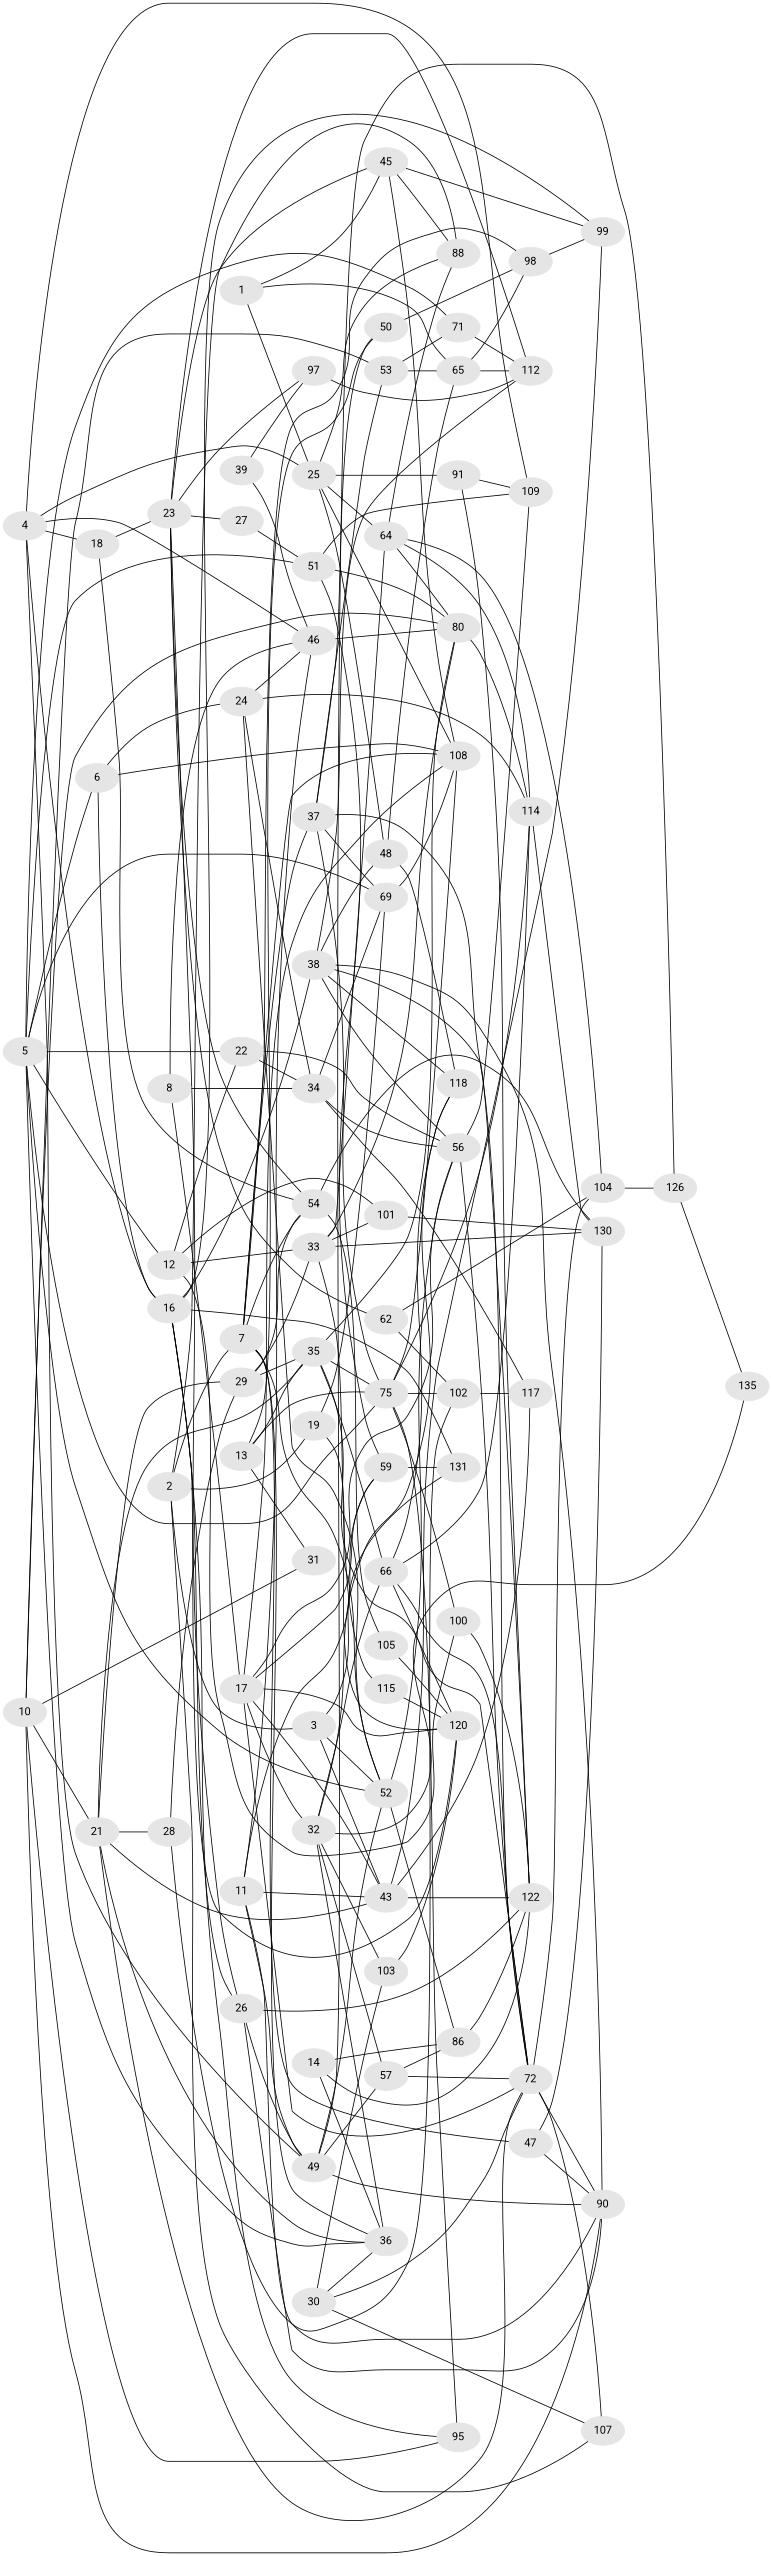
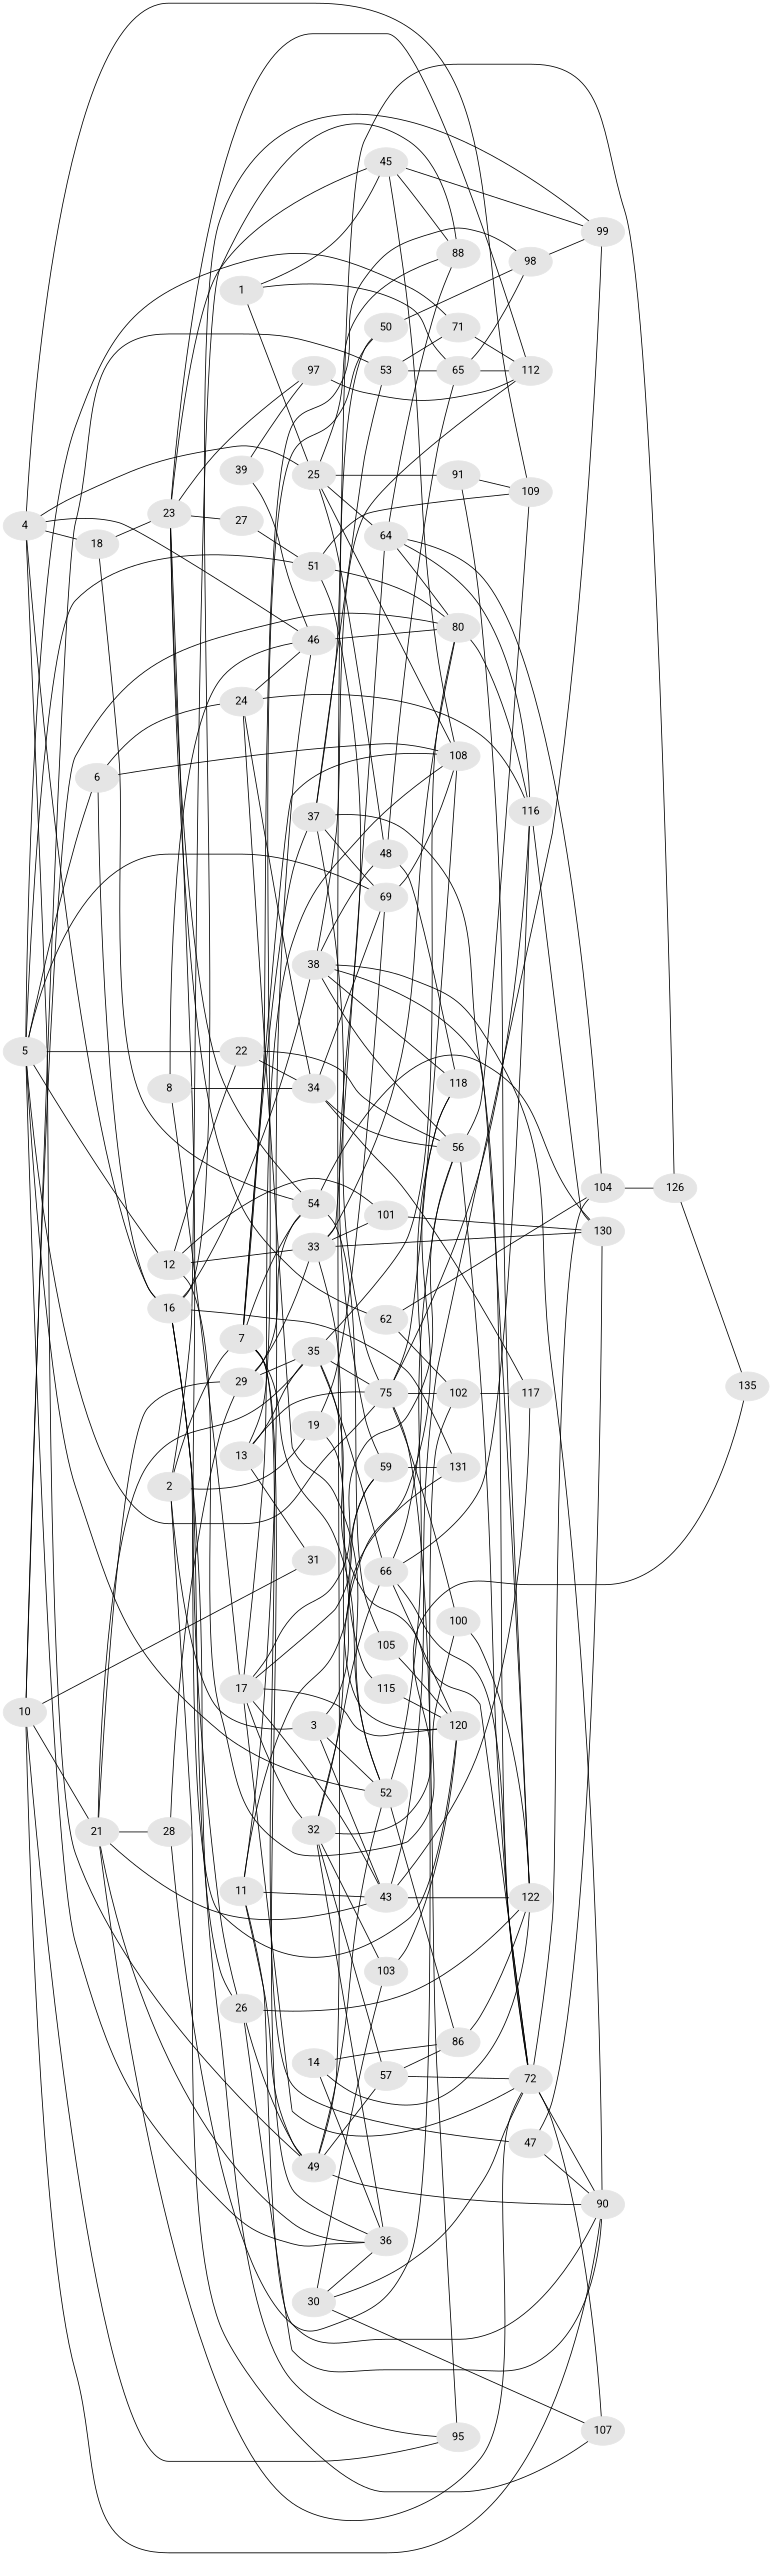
(531, 812) -> (531, 812)
